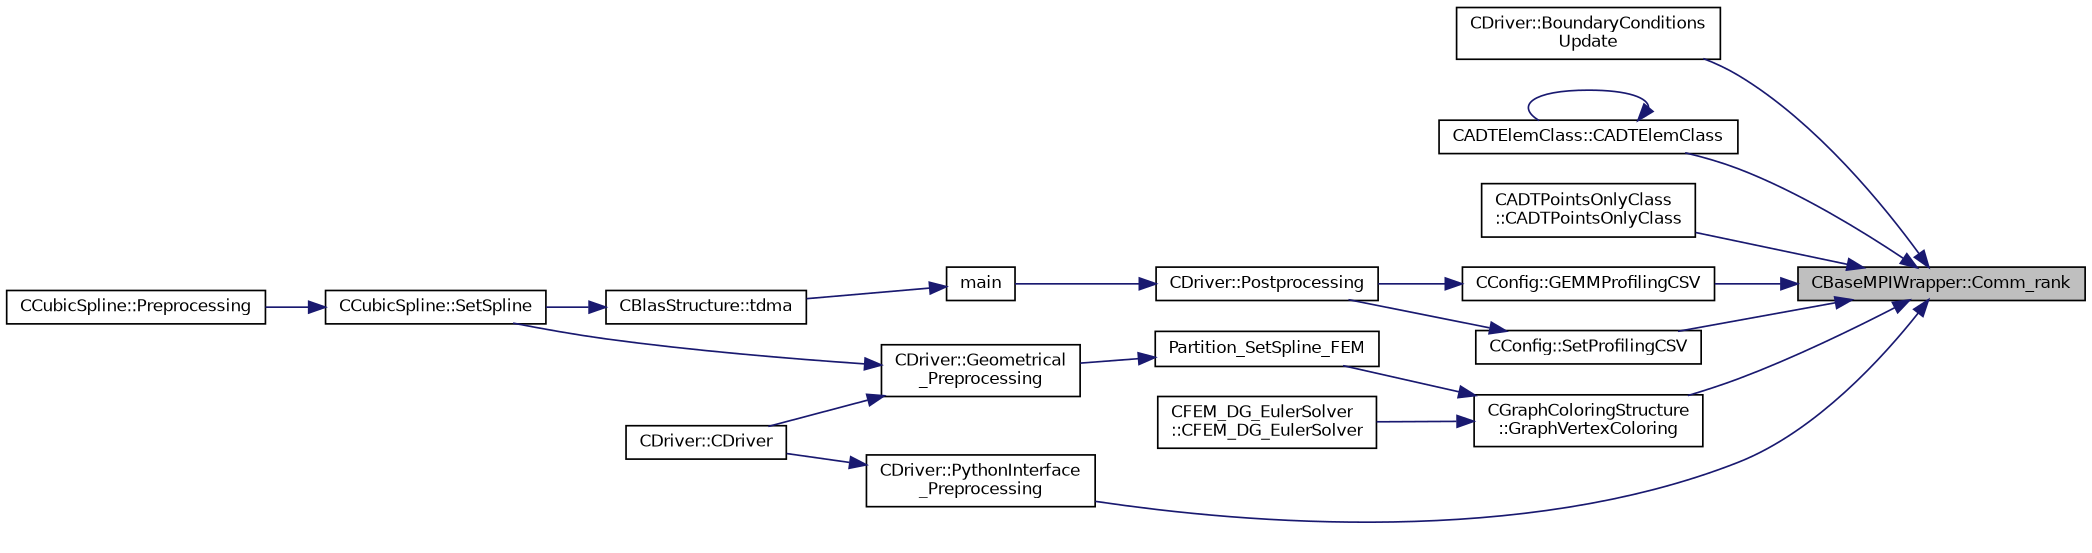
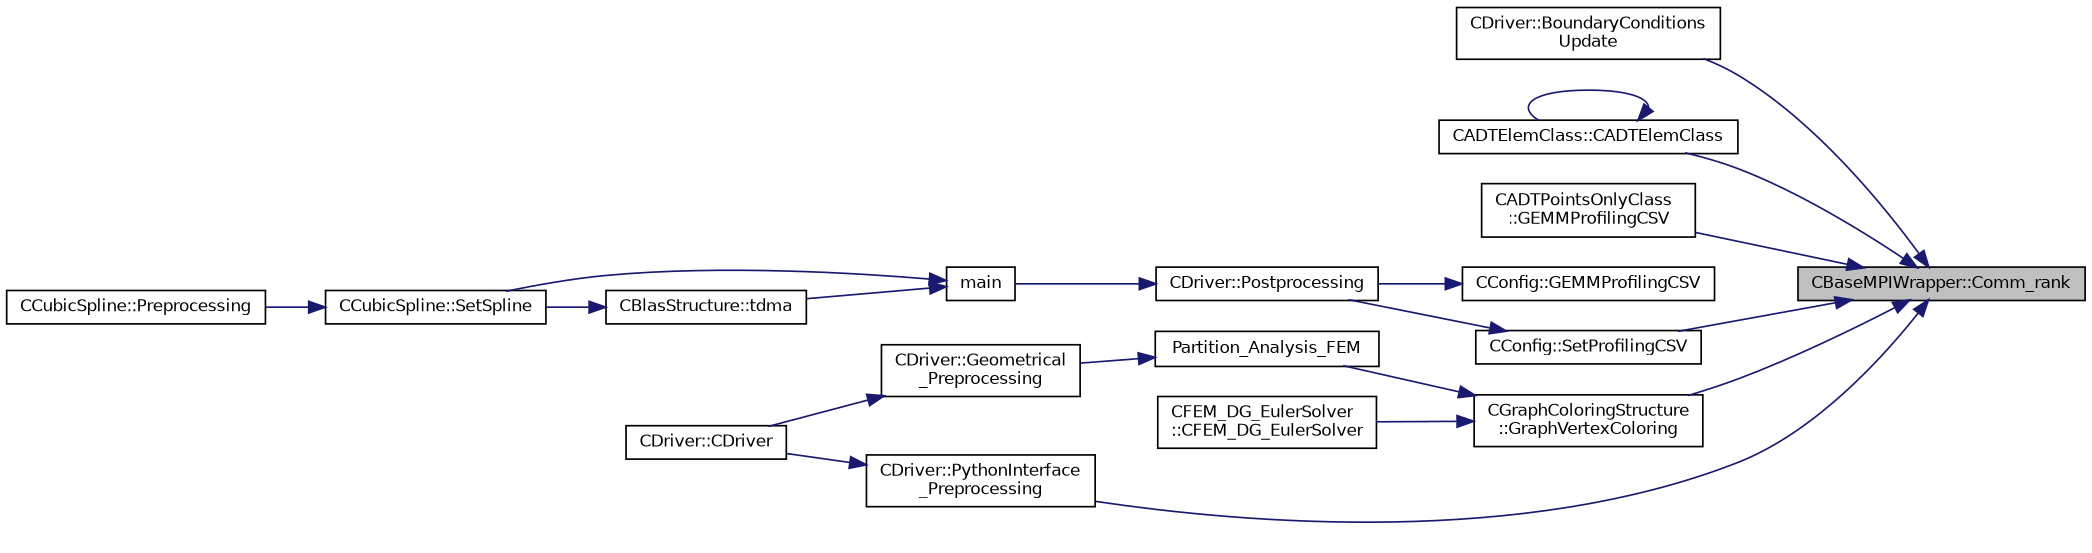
(1588, 210) -> (1588, 210)
(1748, 284) -> none
(688, 349) -> (717, 270)
(1267, 349) -> (1267, 349)
